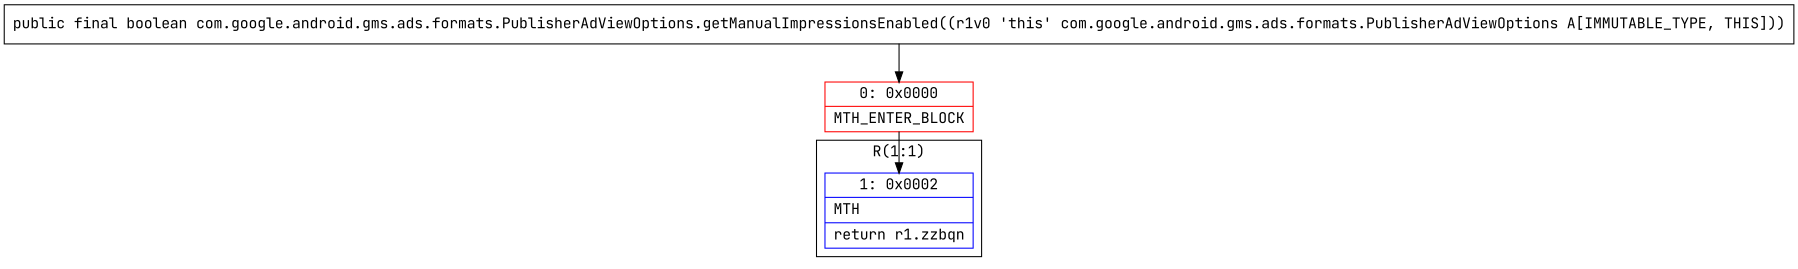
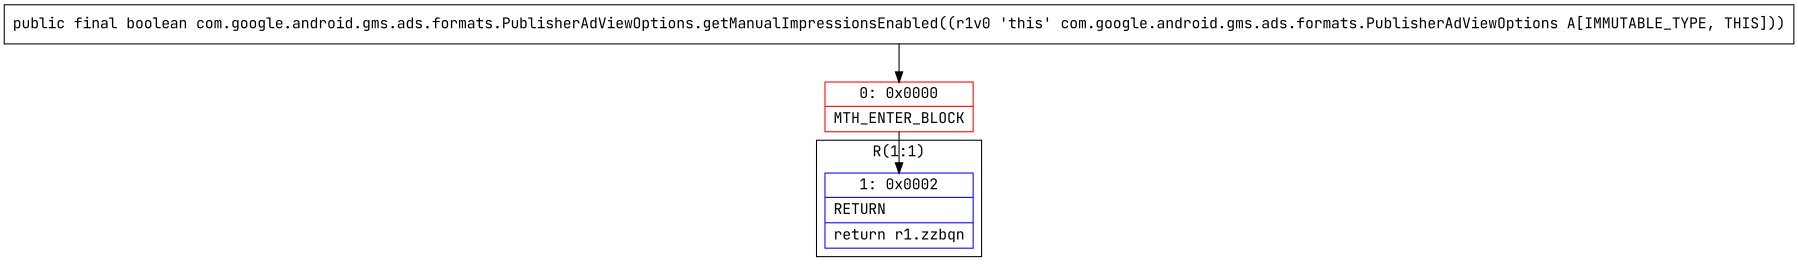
(847, 210) -> (860, 210)
